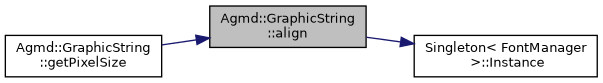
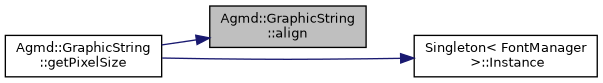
(383, 40) -> (281, 59)
